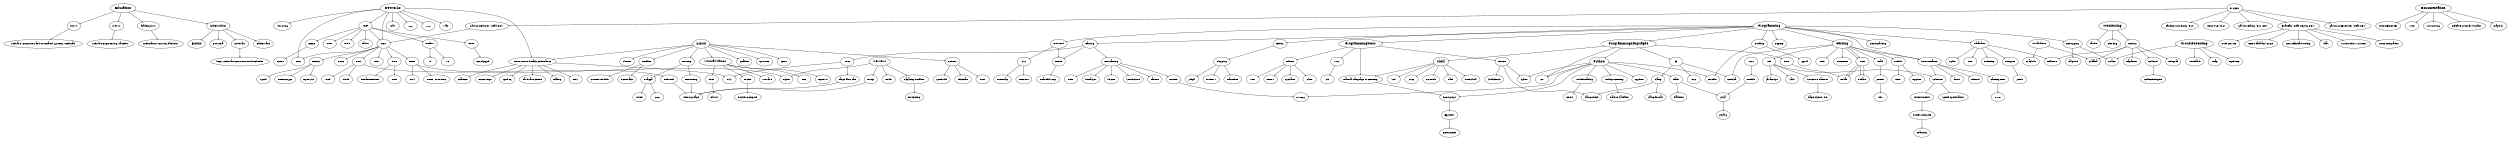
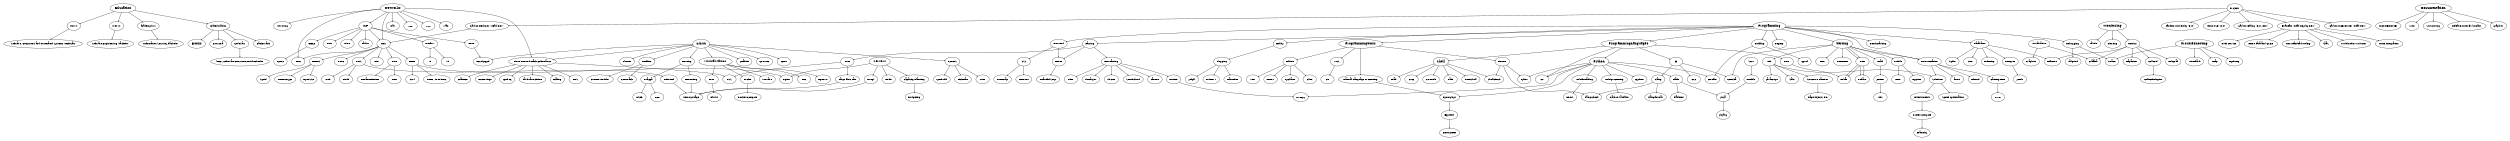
none -> (592, 49)
(1405, 70) -> (1467, 70)
(914, 79) -> (914, 79)
(1394, 79) -> (1394, 79)
